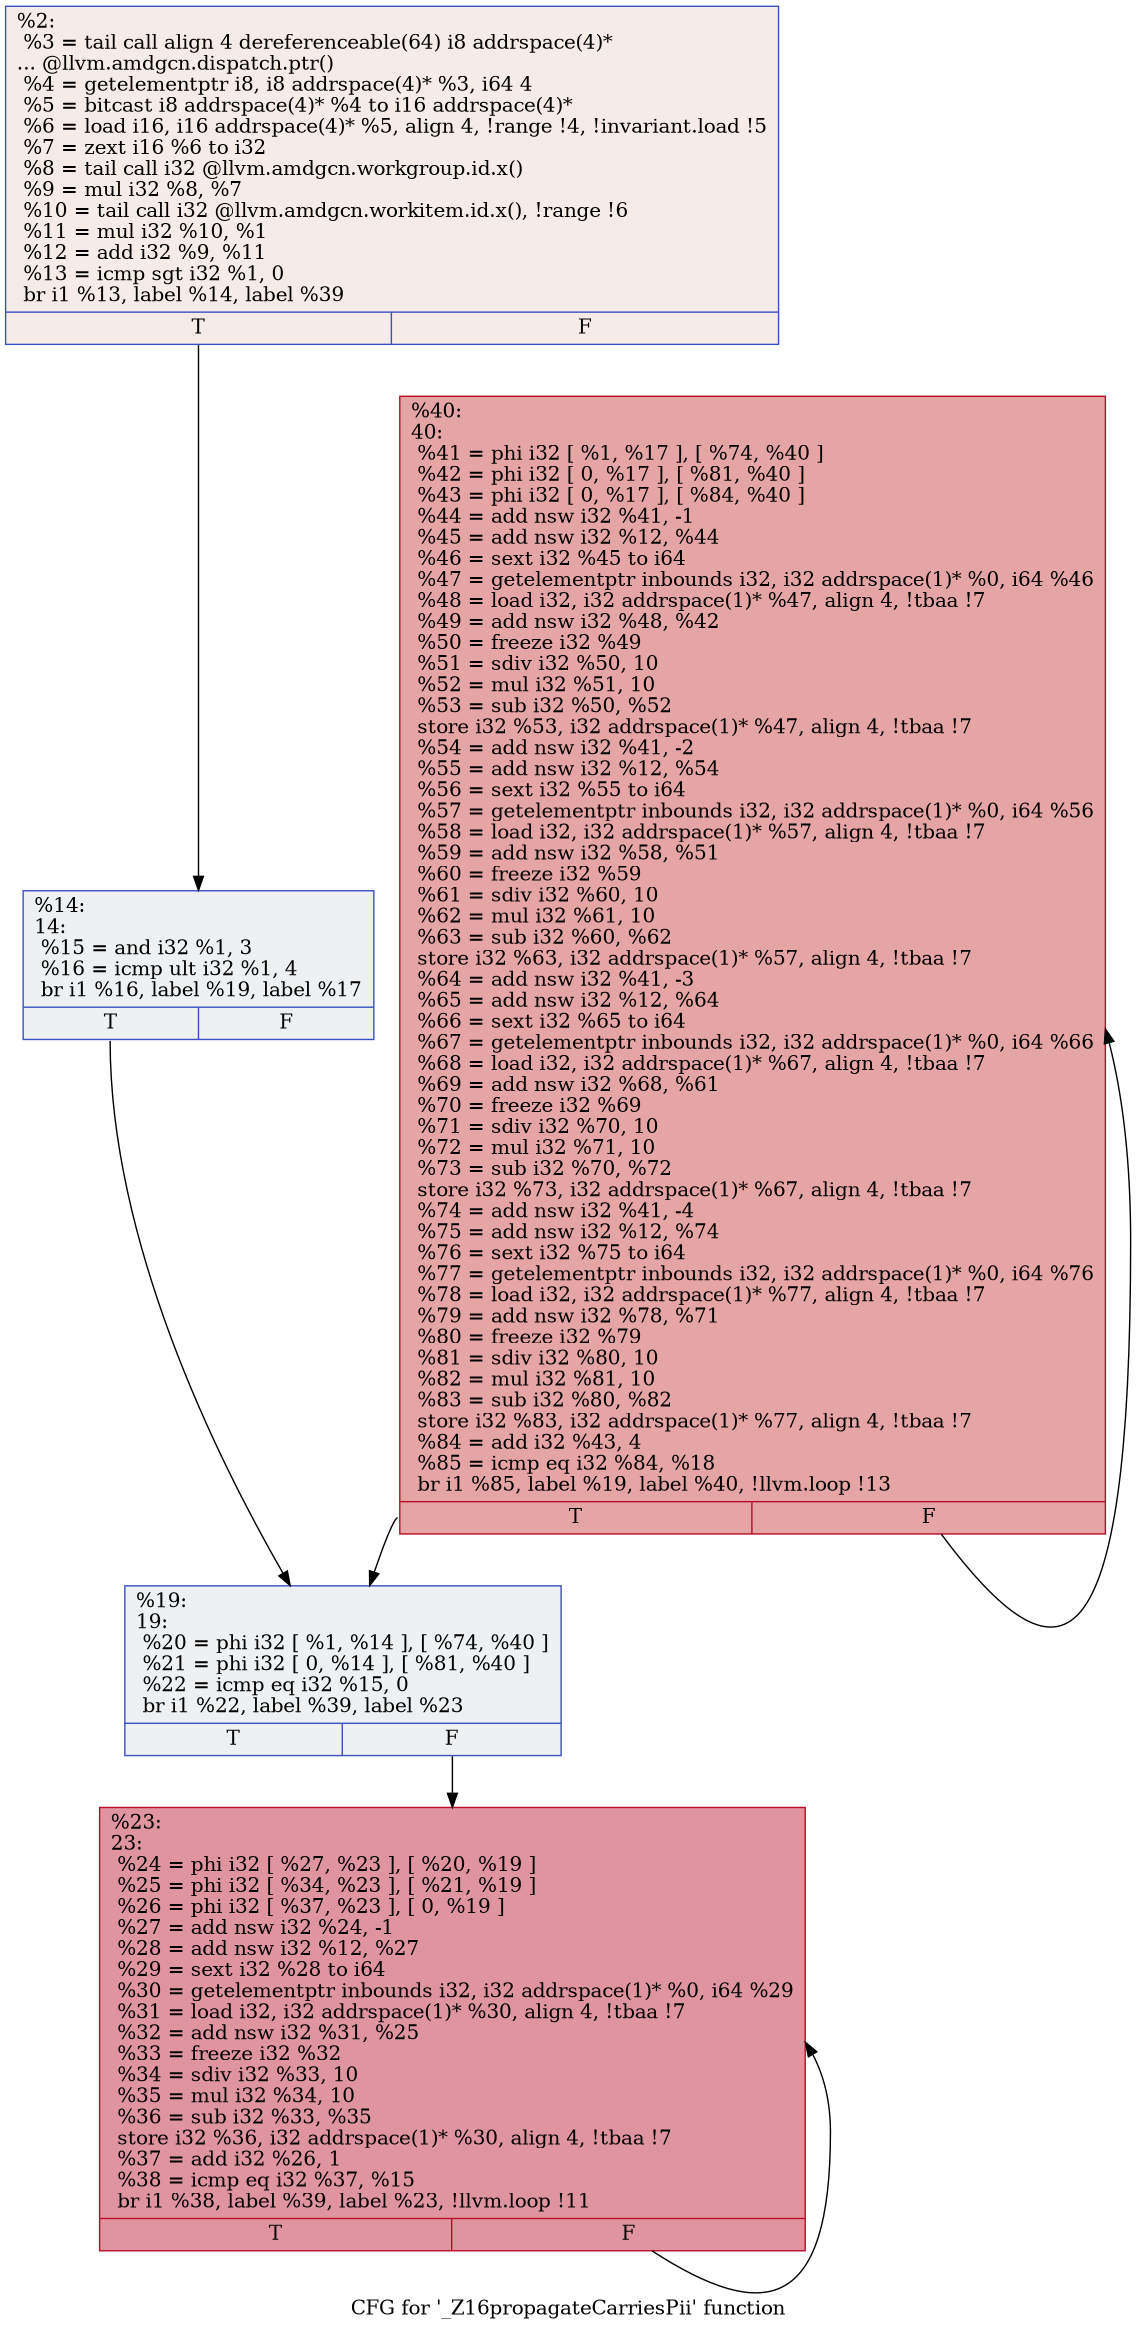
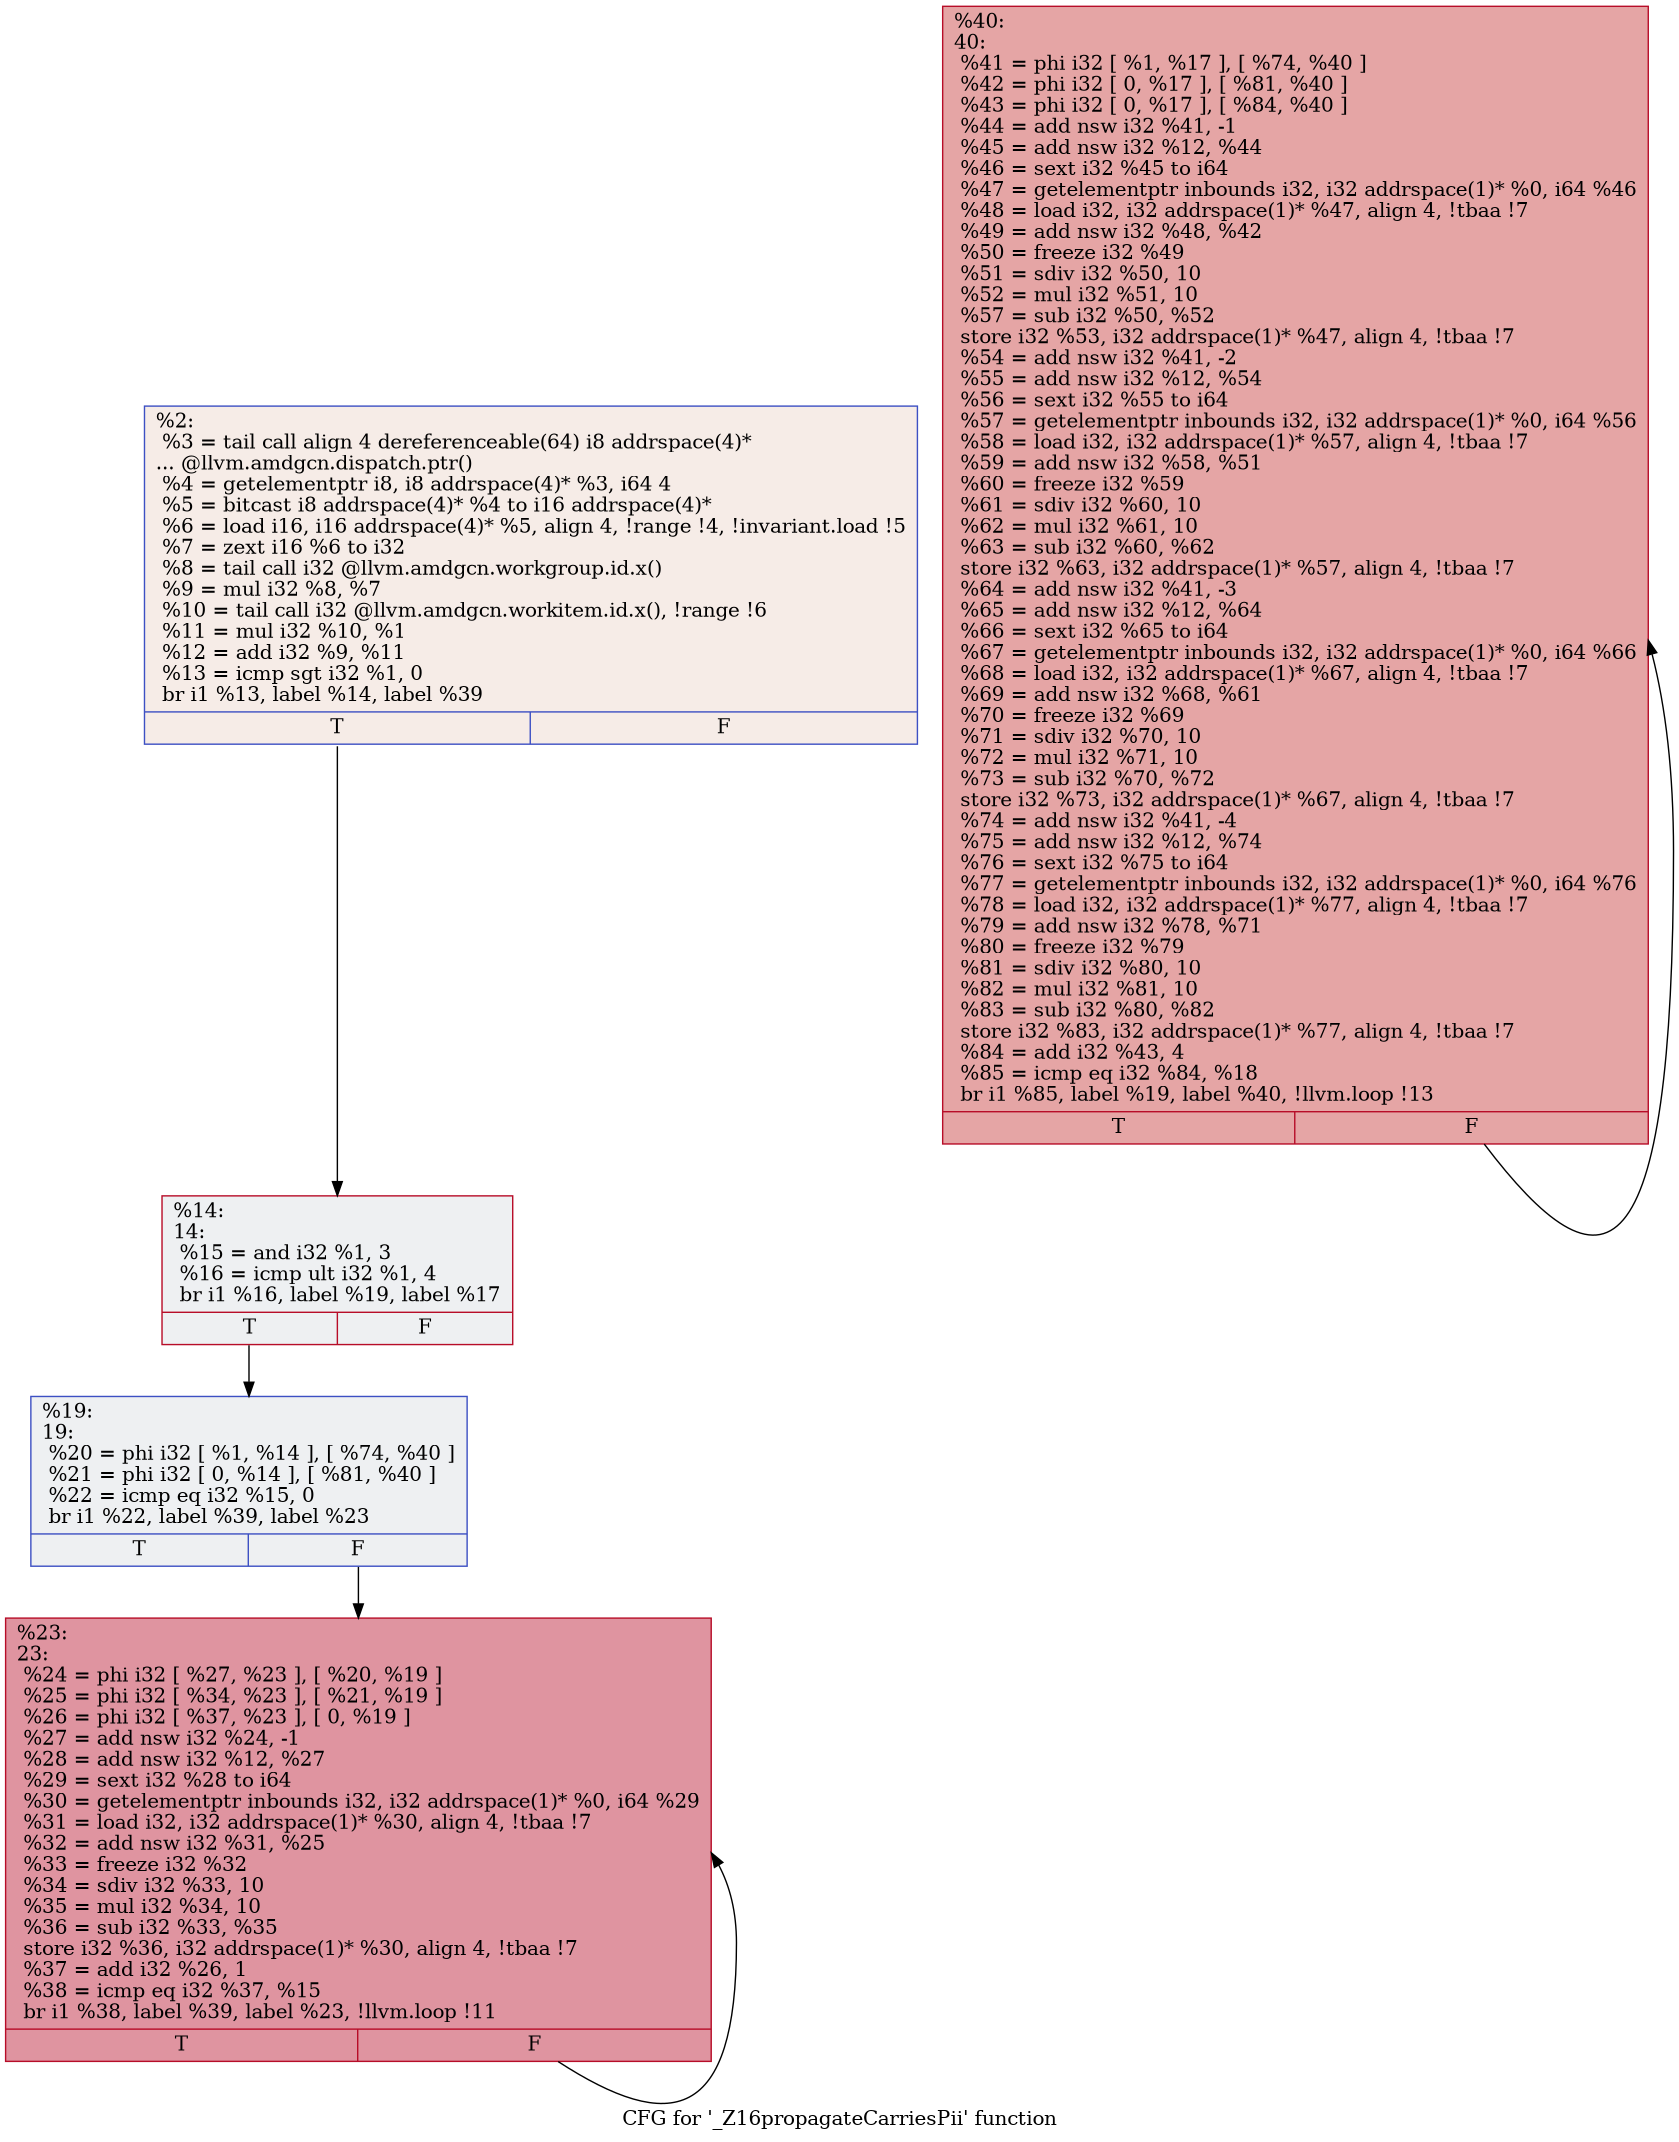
(542, 706) -> (1085, 316)
(198, 965) -> (337, 1270)
(384, 1544) -> none
